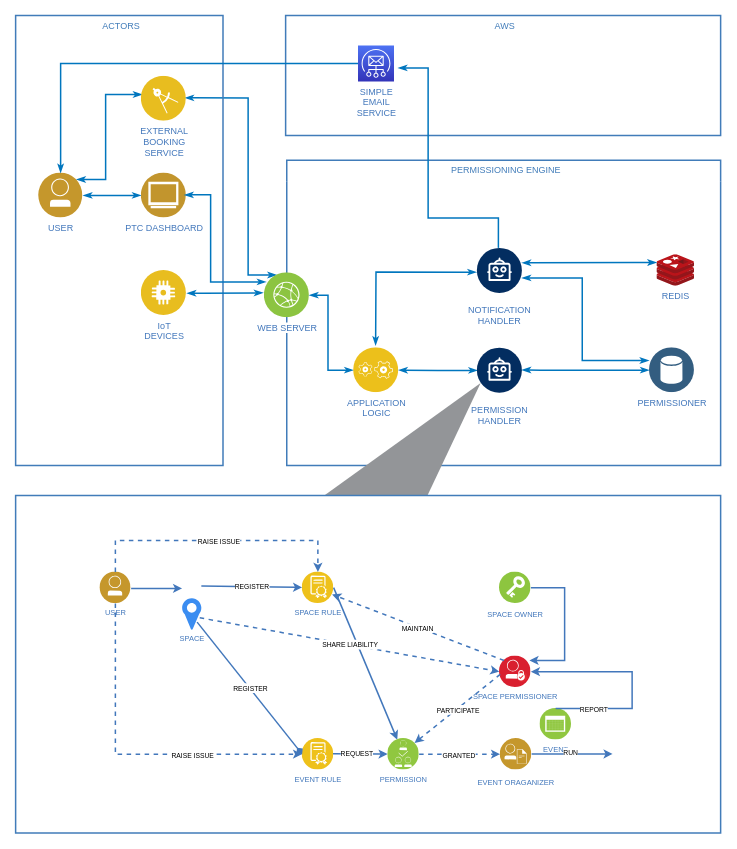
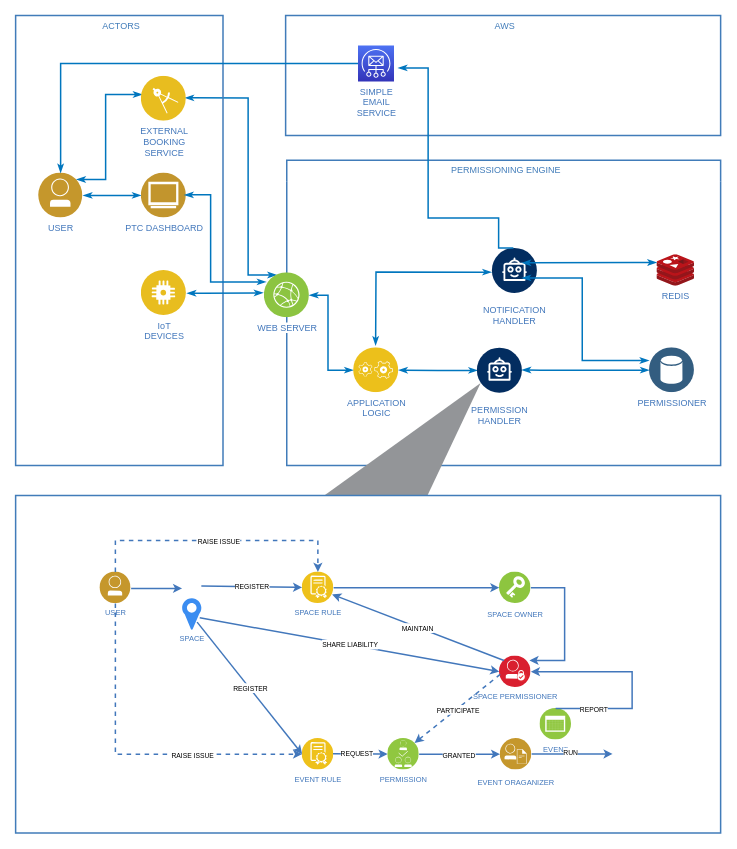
(499, 270) -> (514, 270)
(373, 610) -> (373, 610)
(263, 629) -> (263, 629)
(364, 661) -> (413, 588)
(296, 747) -> (297, 748)
(433, 754) -> (433, 754)
